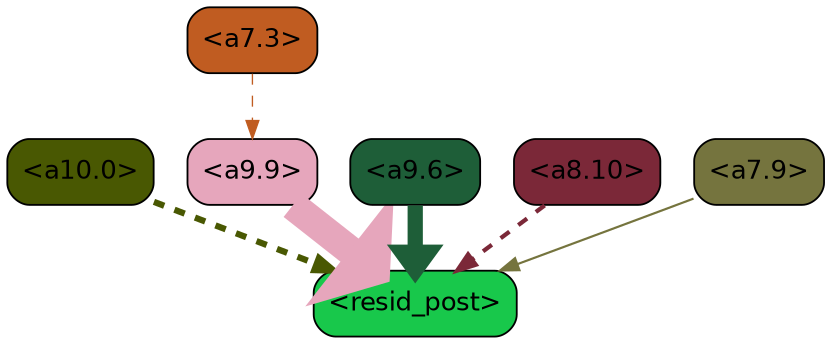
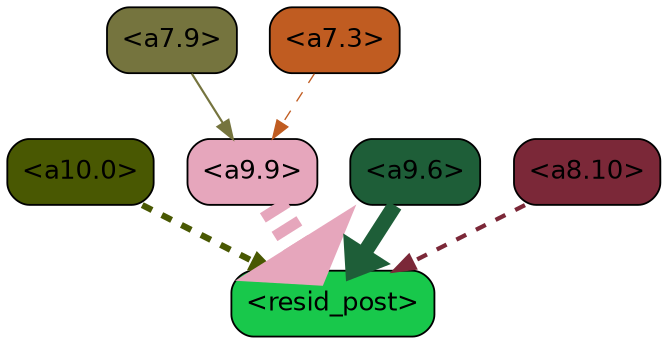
(606, 231) -> (207, 98)
(327, 232) -> (288, 230)
